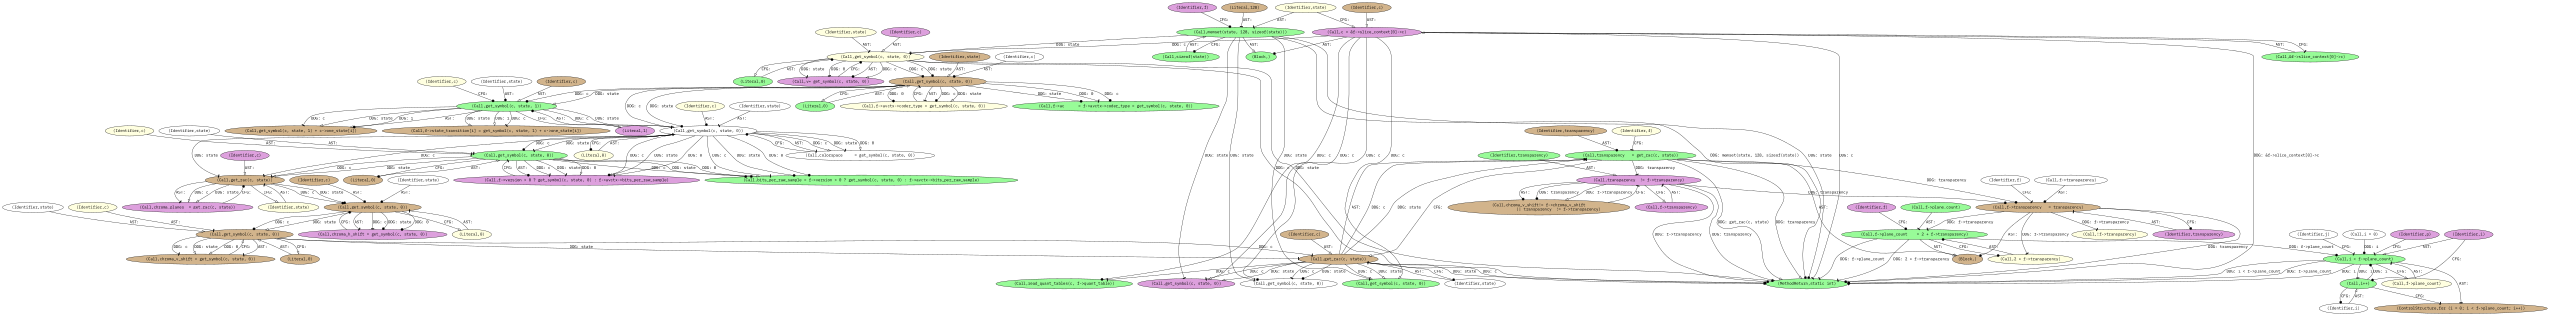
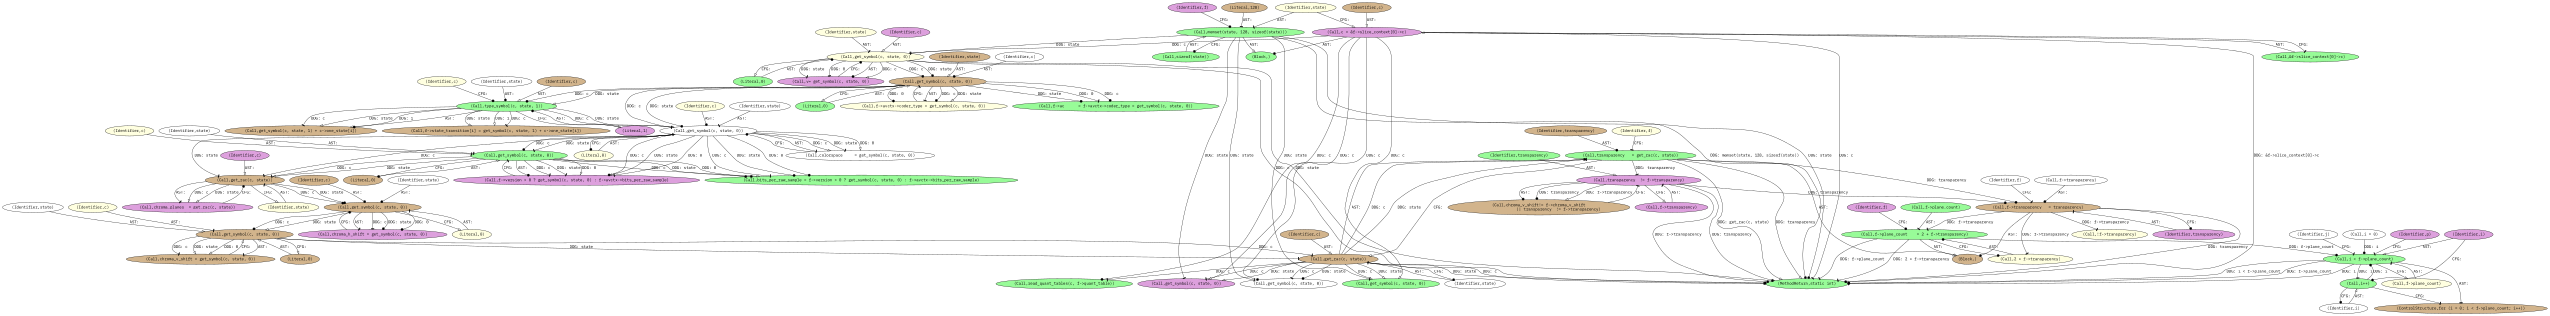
(507, 106) -> (507, 106)
